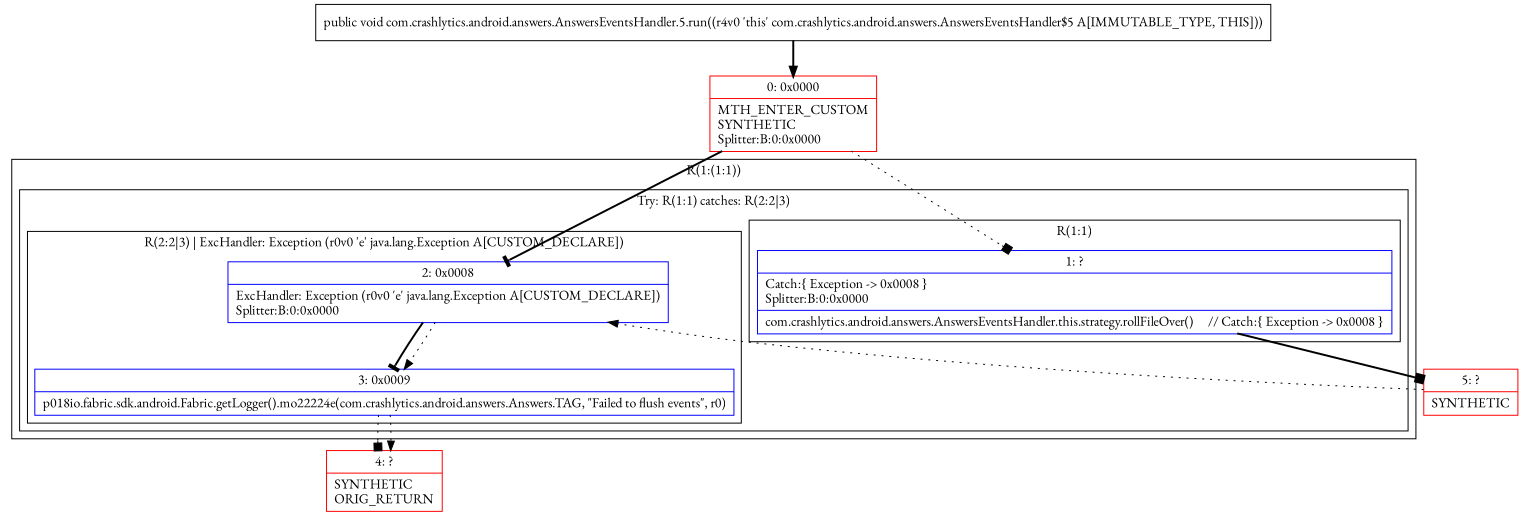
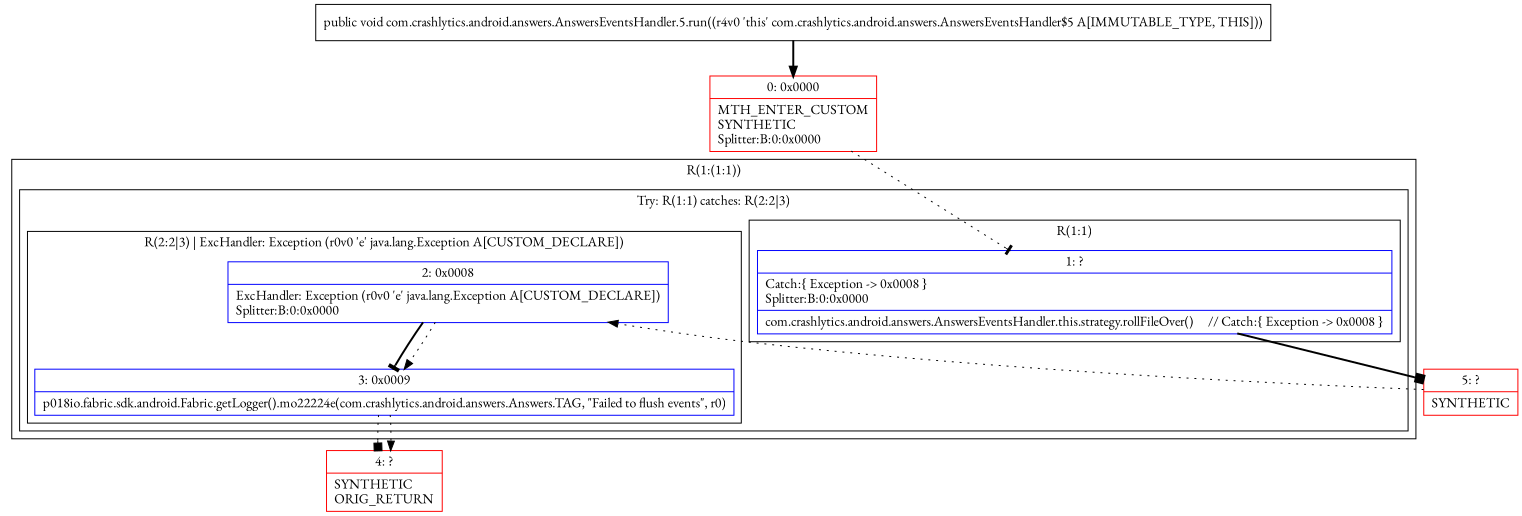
(929, 200) -> (929, 200)
(616, 205) -> none
